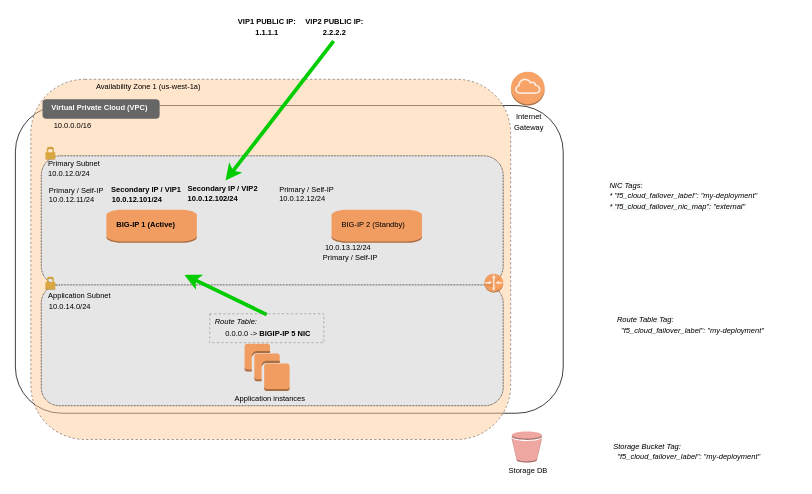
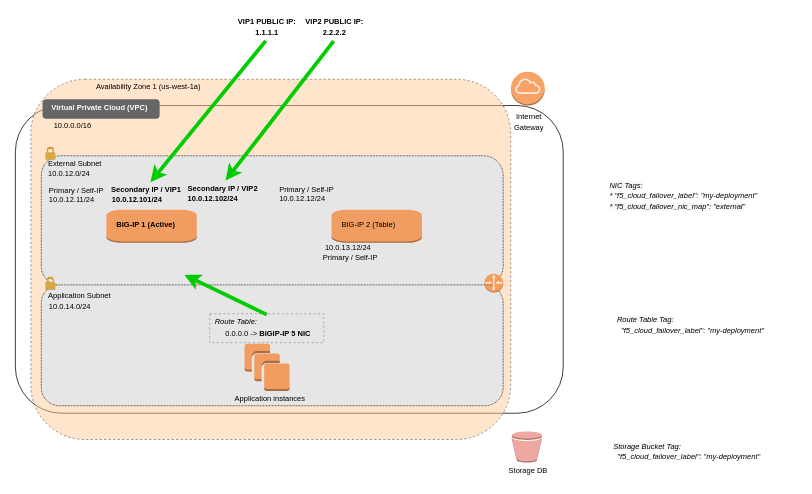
none -> (212, 107)
(81, 163) -> (84, 163)
(385, 225) -> (378, 225)
